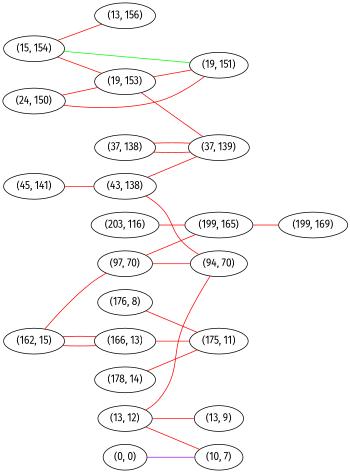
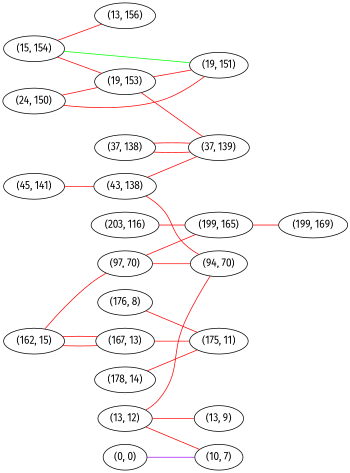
(125, 341) -> (125, 341)
